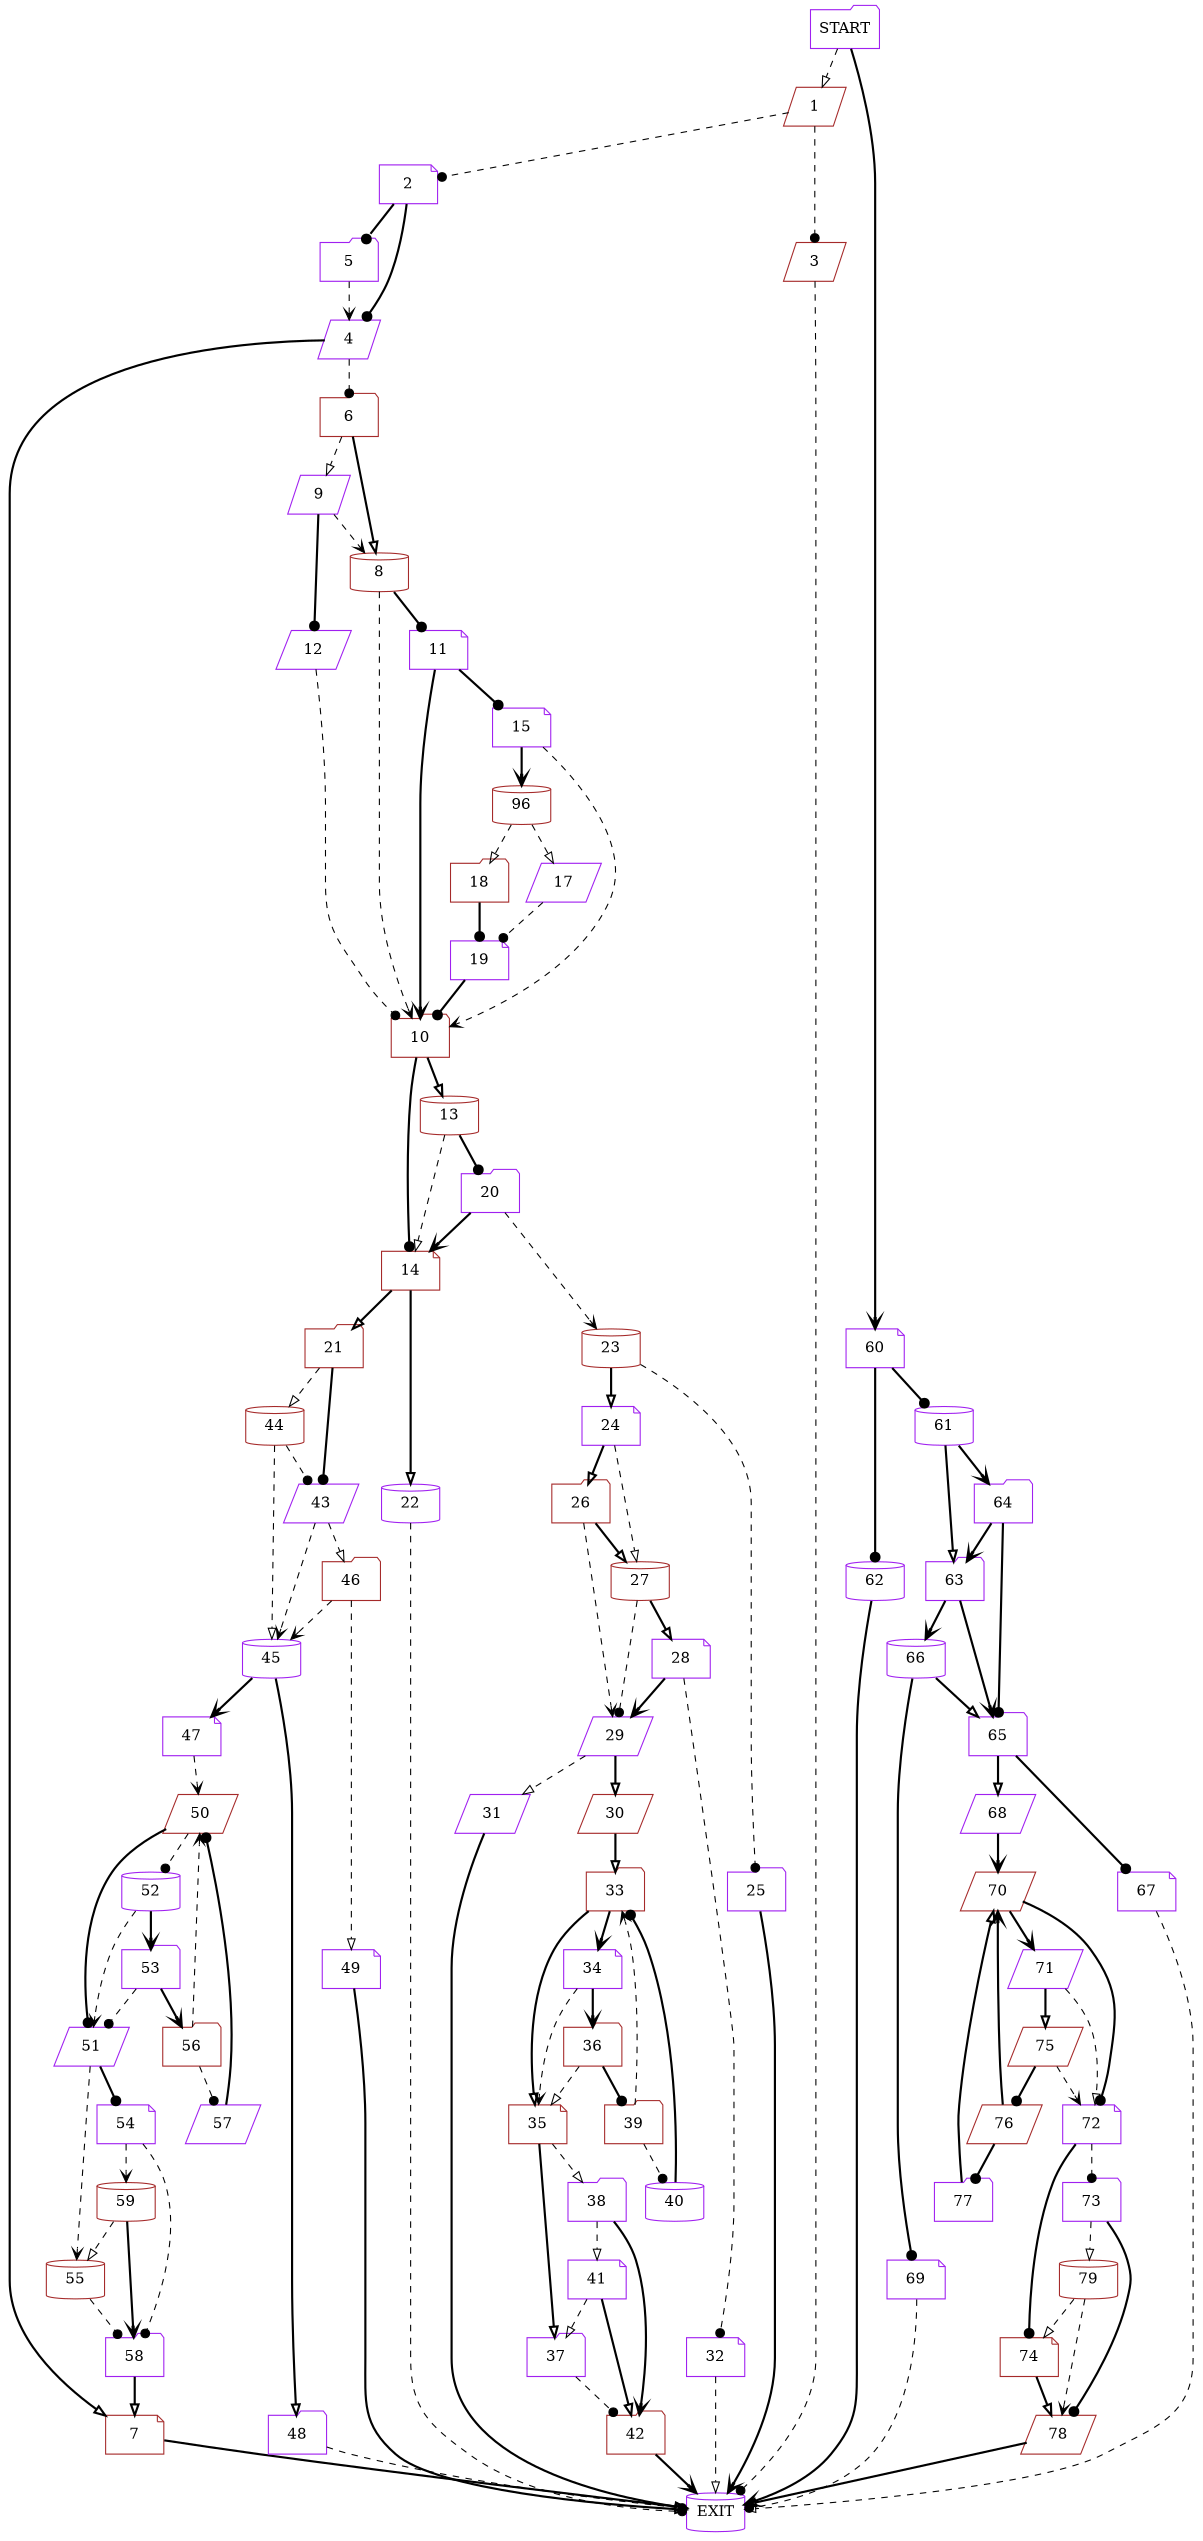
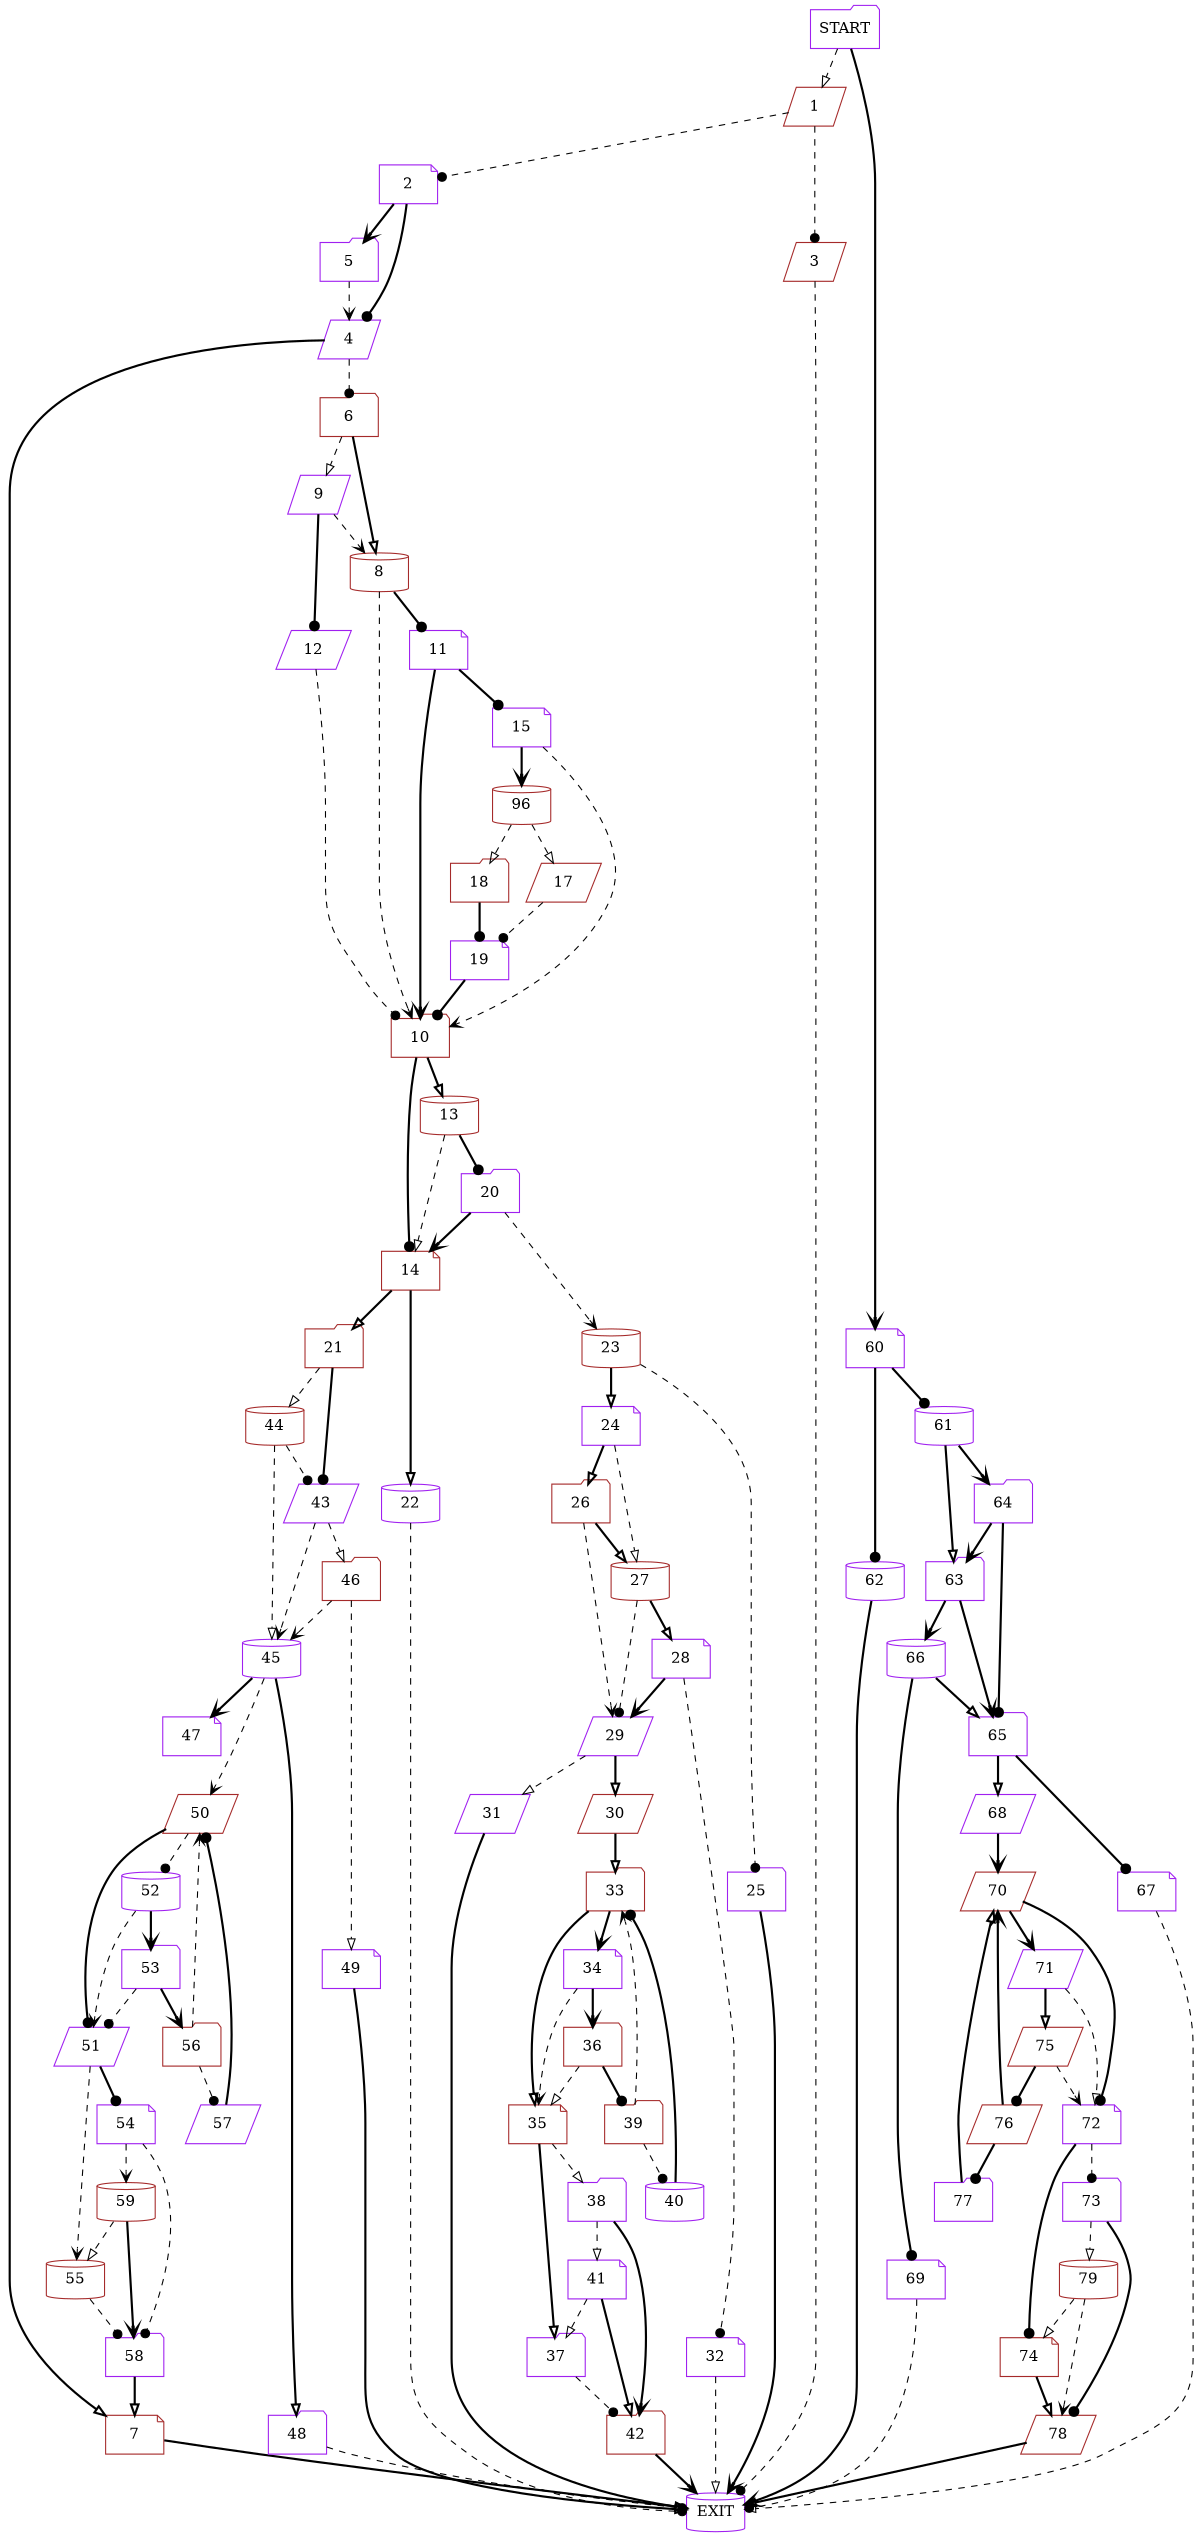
(382, 219) -> (382, 219)
(564, 883) -> (564, 883)
(196, 1770) -> (241, 1732)
